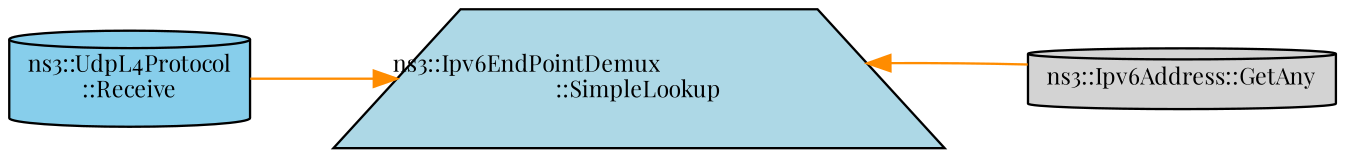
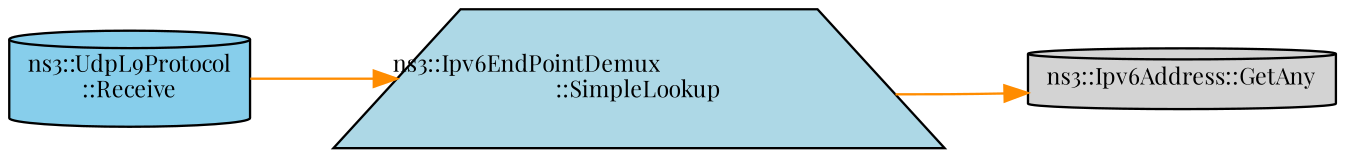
(959, 63) -> (950, 94)
(130, 79) -> (130, 79)
